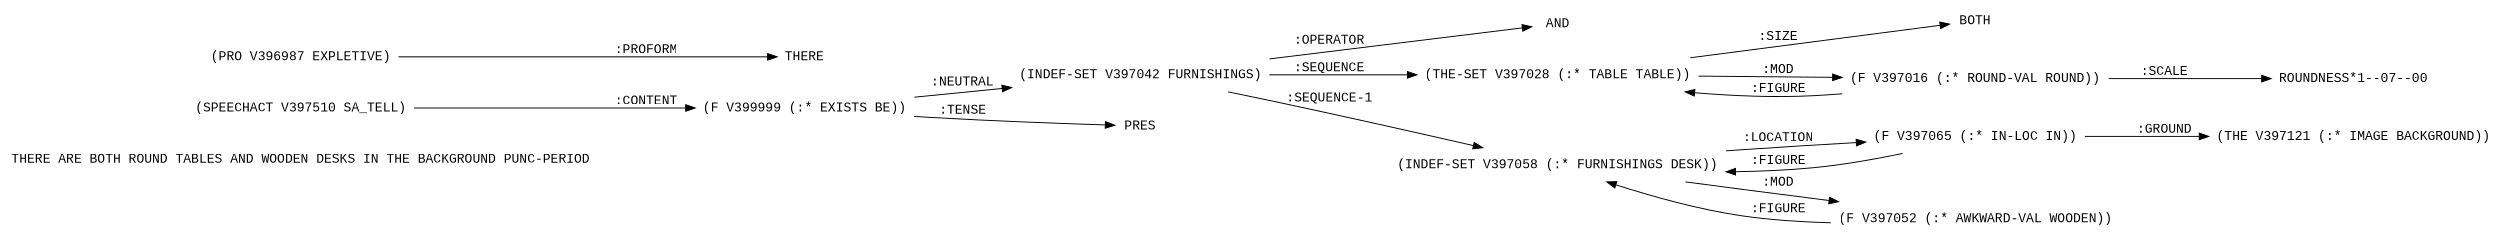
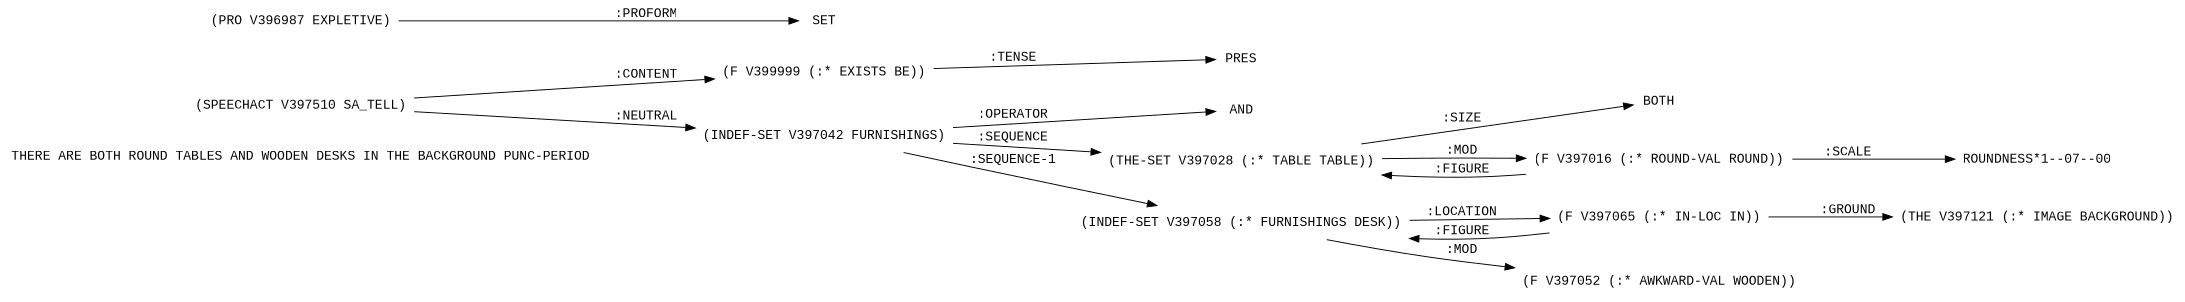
(805, 57) -> (824, 21)
(958, 93) -> (550, 120)
(1722, 212) -> none
